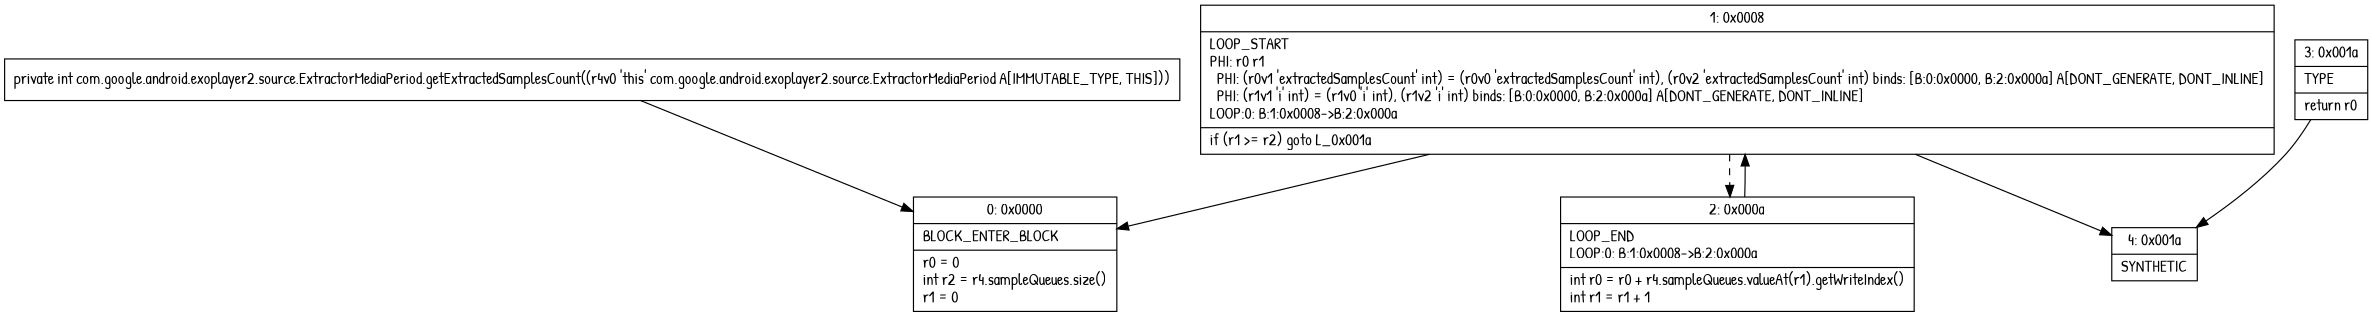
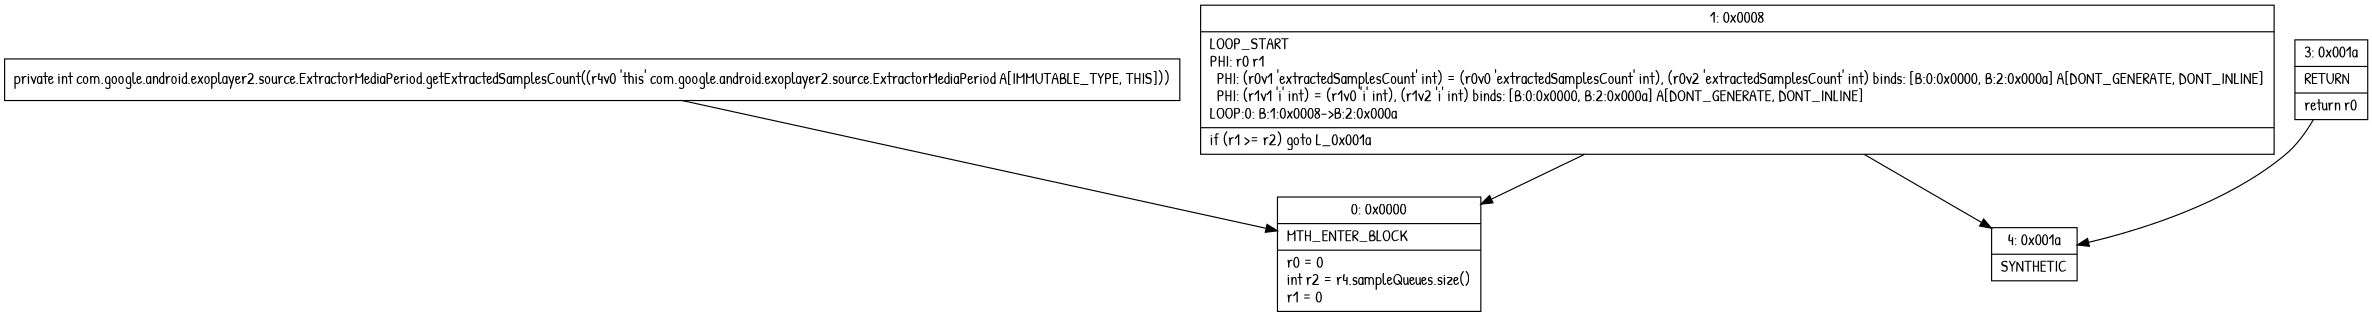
(2319, 79) -> (2327, 79)
(991, 236) -> (1348, 236)
(1737, 254) -> none
